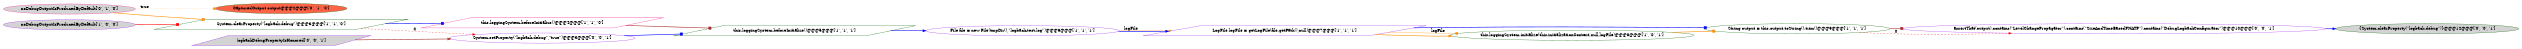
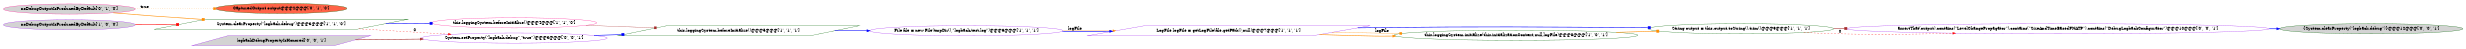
(542, 23) -> (514, 23)
(667, 27) -> (620, 27)
